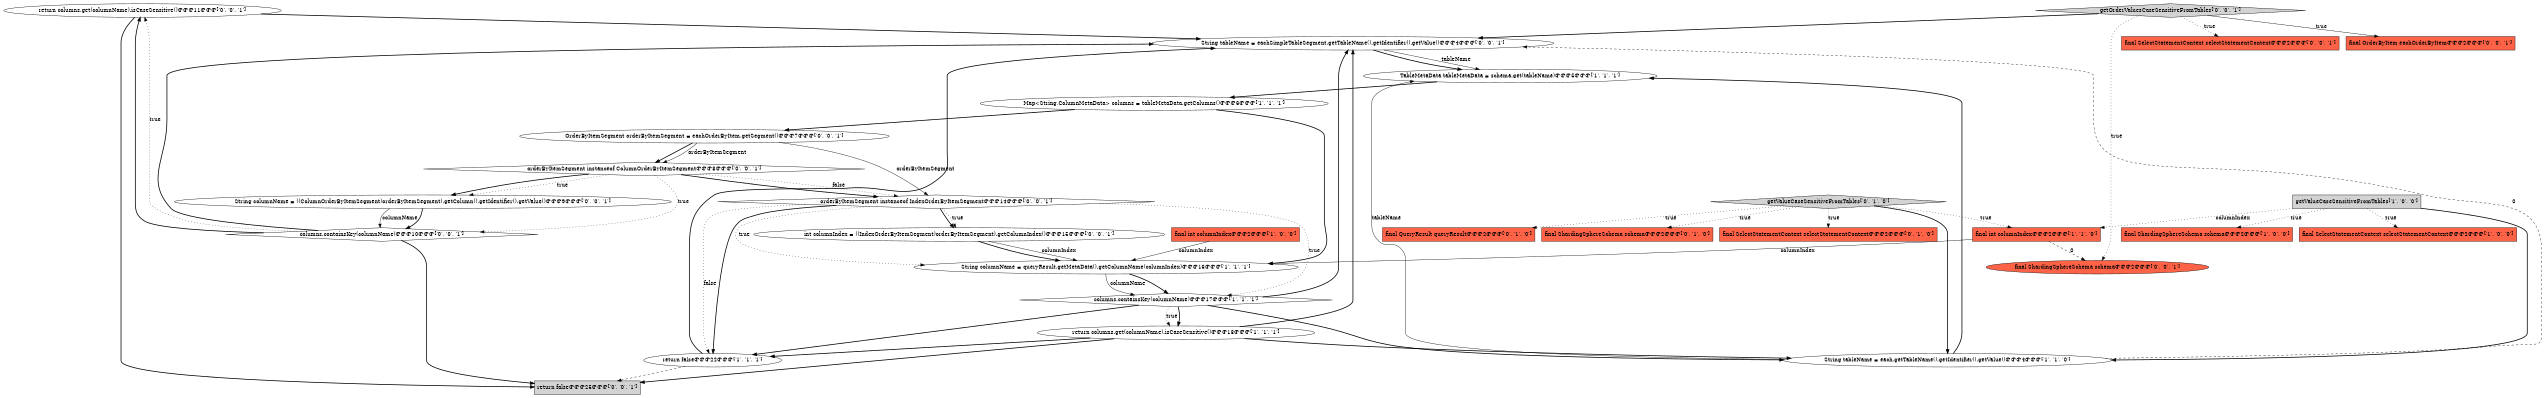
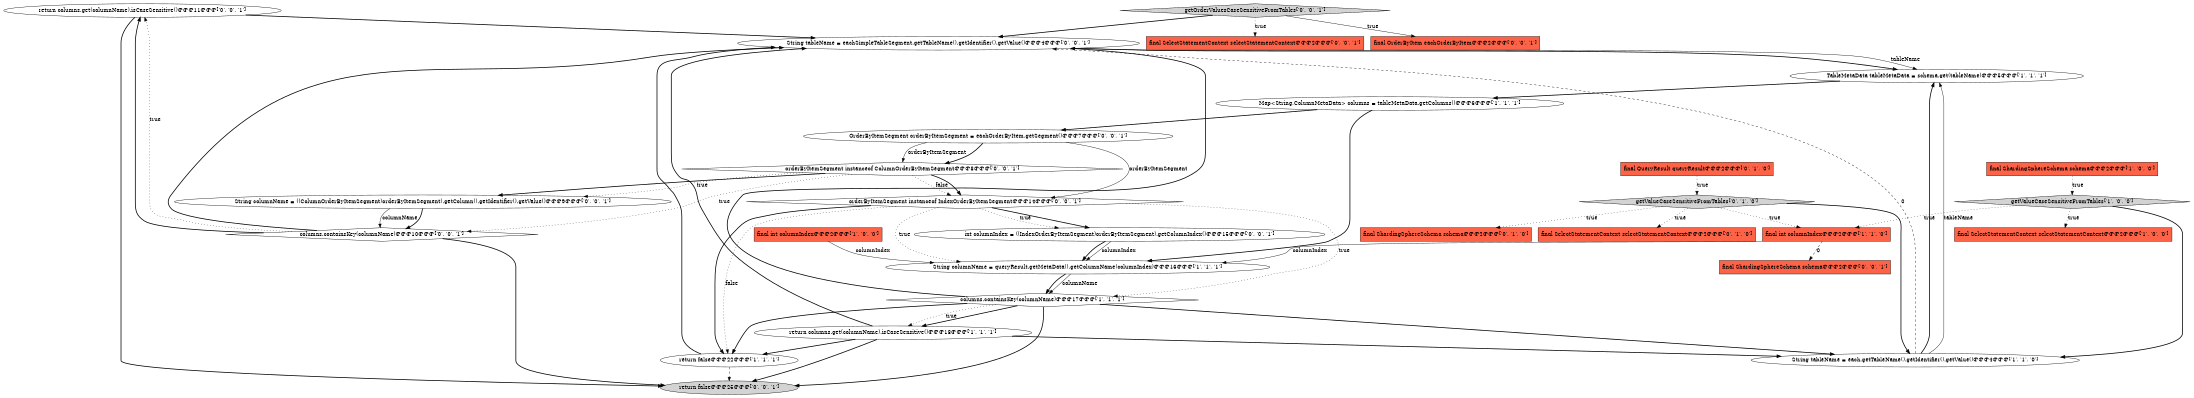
(2111, 129) -> none
(2357, 202) -> (2072, 202)
(1660, 217) -> (1697, 183)
(2233, 218) -> (1930, 218)
(2284, 218) -> (2072, 183)
(2097, 267) -> (1805, 267)
none -> (937, 373)
(587, 388) -> (729, 388)
